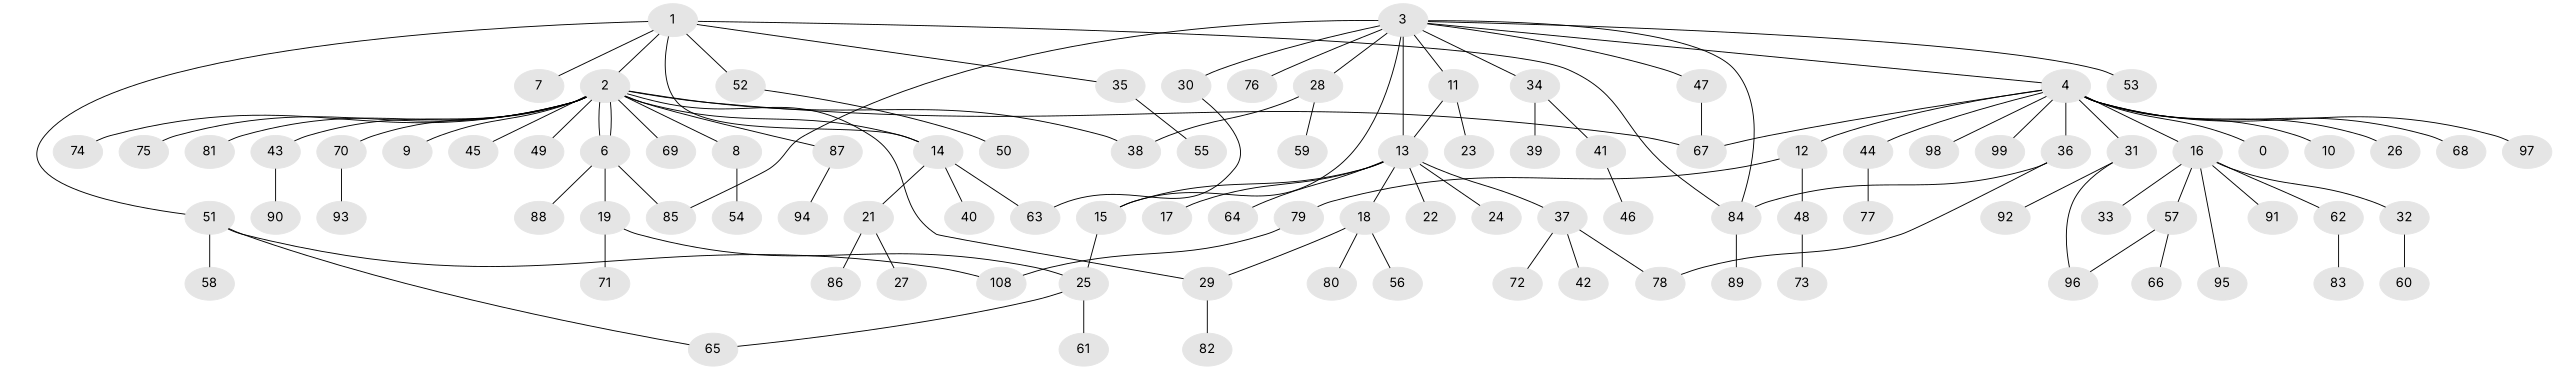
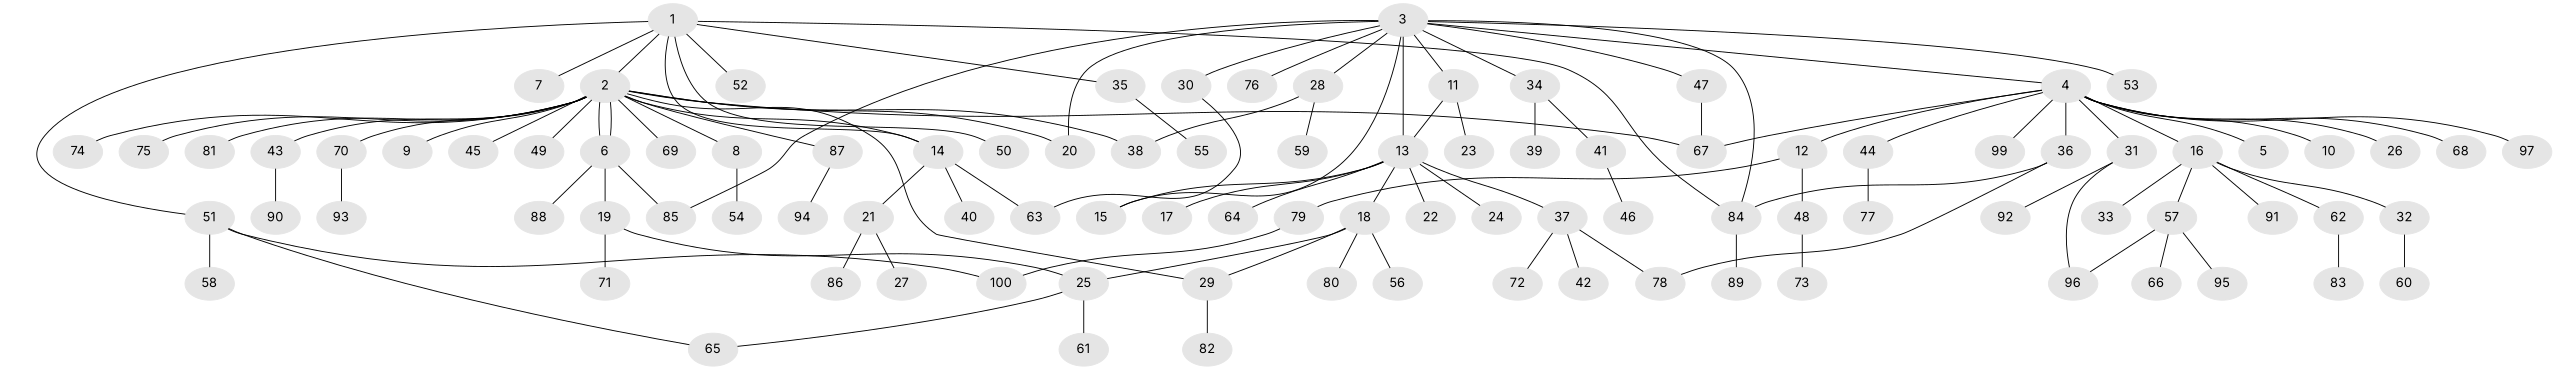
(849, 104) -> (897, 128)
none -> (1070, 152)
(1934, 152) -> none
(2264, 152) -> (2264, 152)
(2210, 218) -> (2197, 251)
(1093, 251) -> (1227, 256)
(1001, 284) -> (1001, 284)
